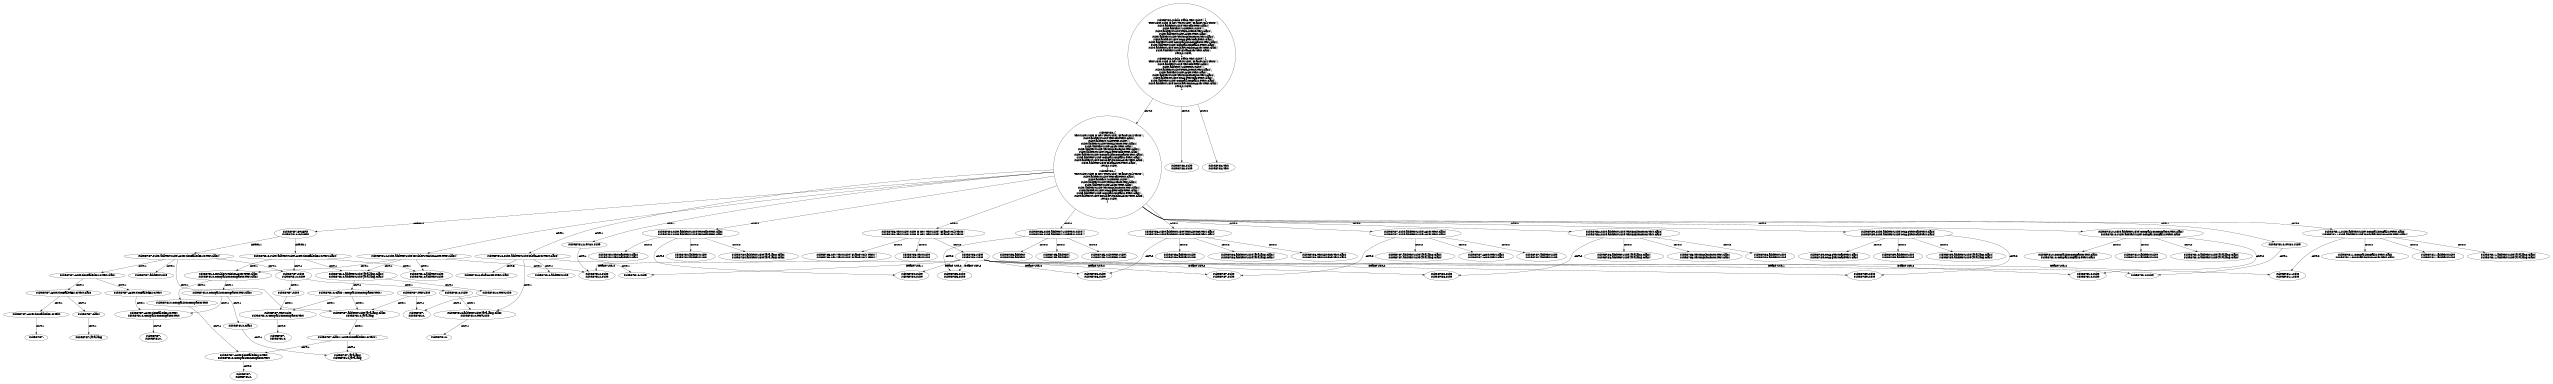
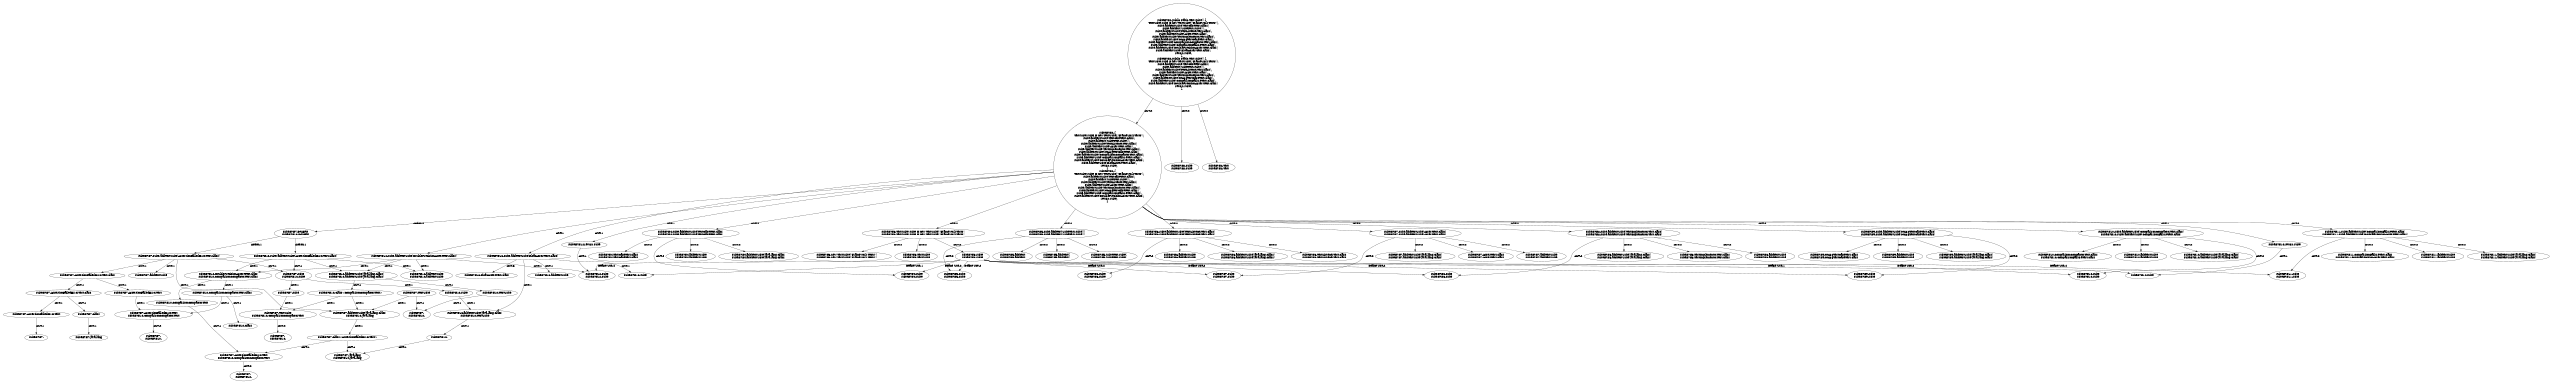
(1031, 268) -> none
(278, 349) -> (397, 346)
